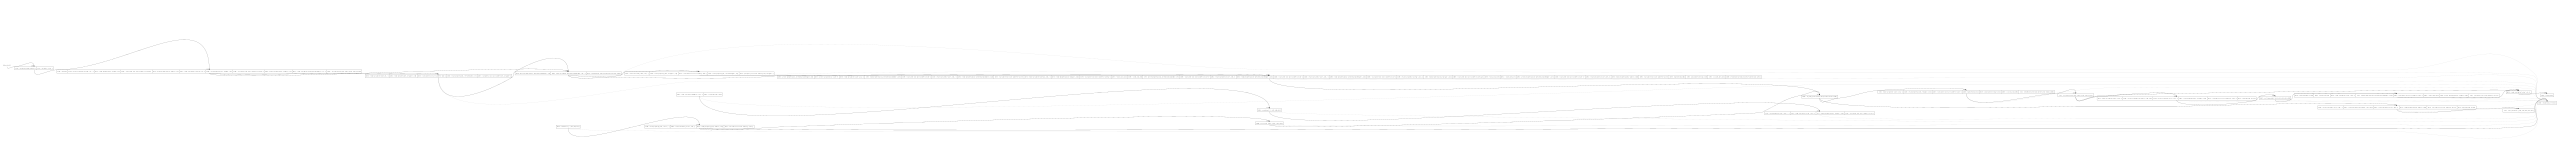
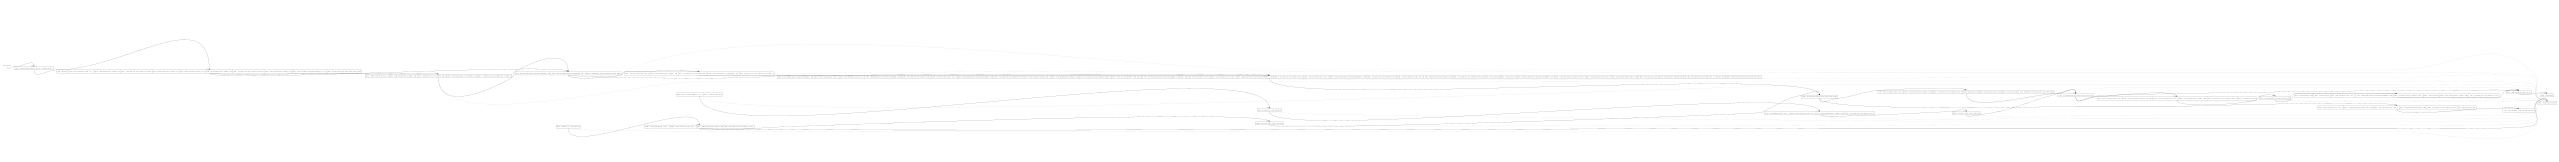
none -> (1966, 113)
